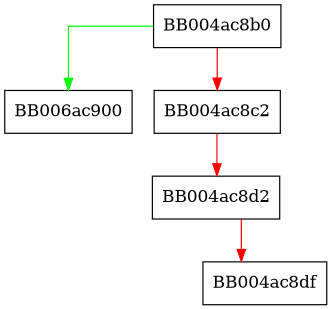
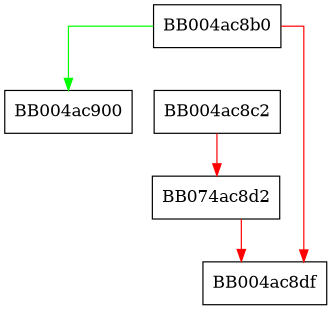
(217, 63) -> (304, 127)
(68, 112) -> (68, 112)
(216, 198) -> (216, 198)
